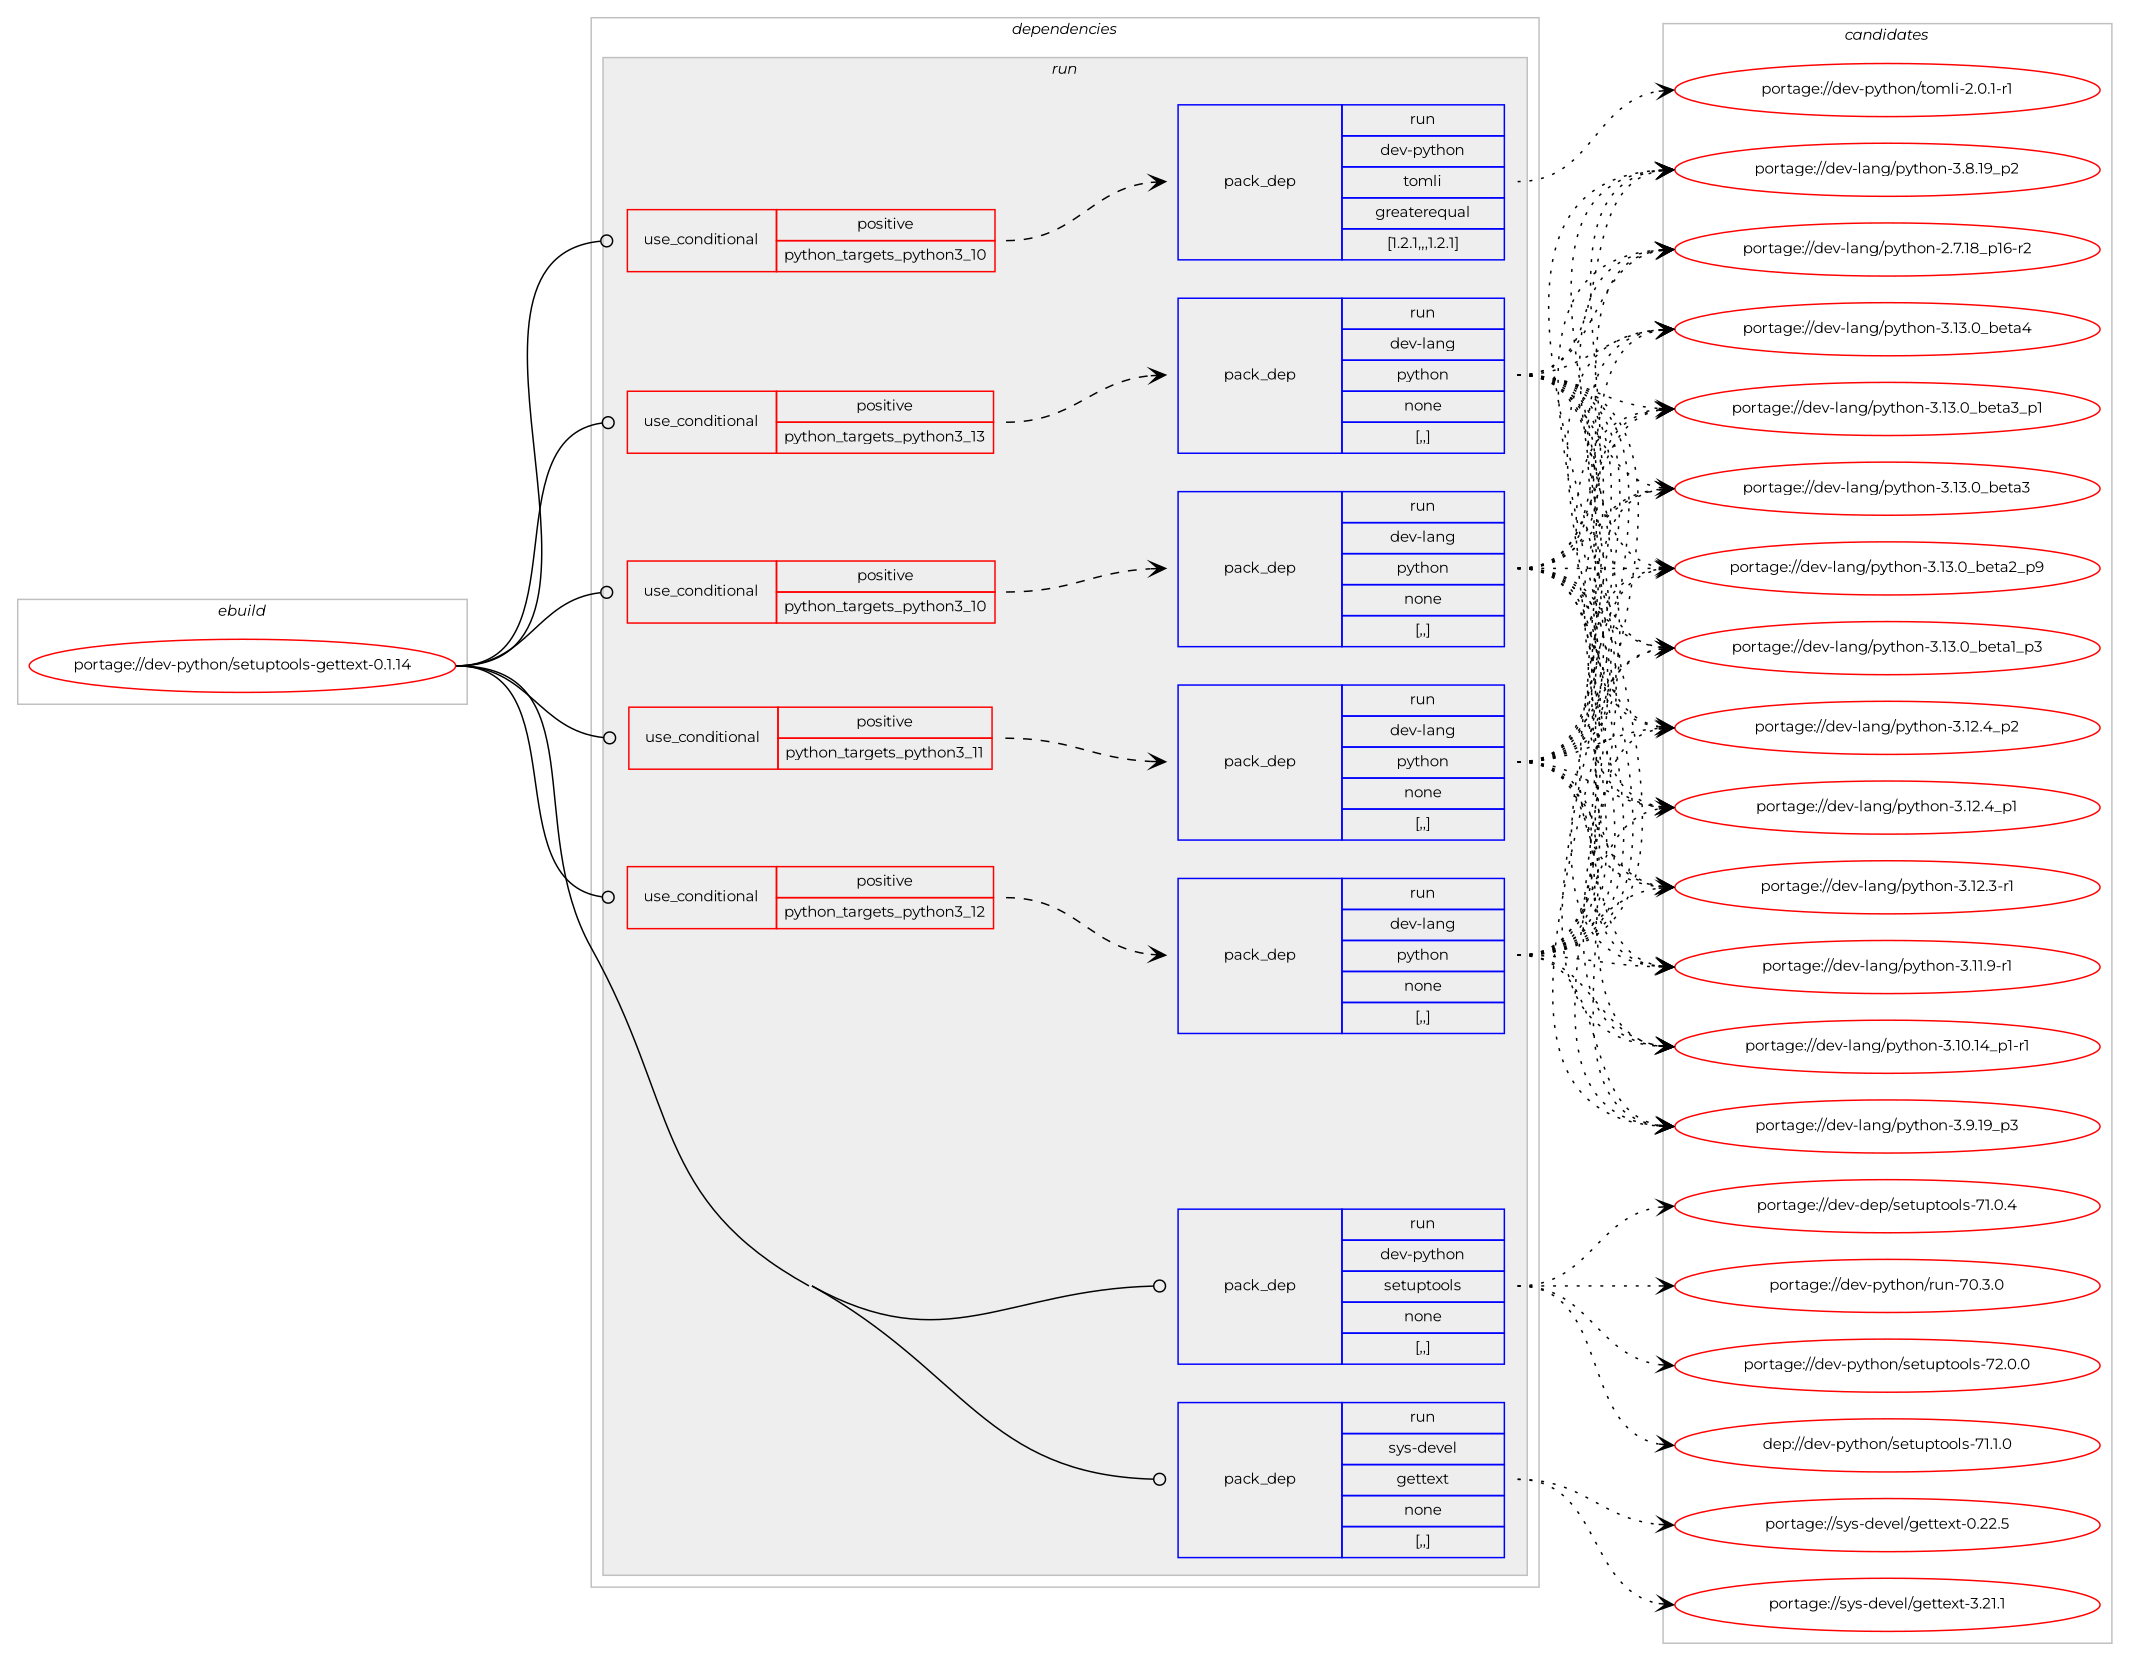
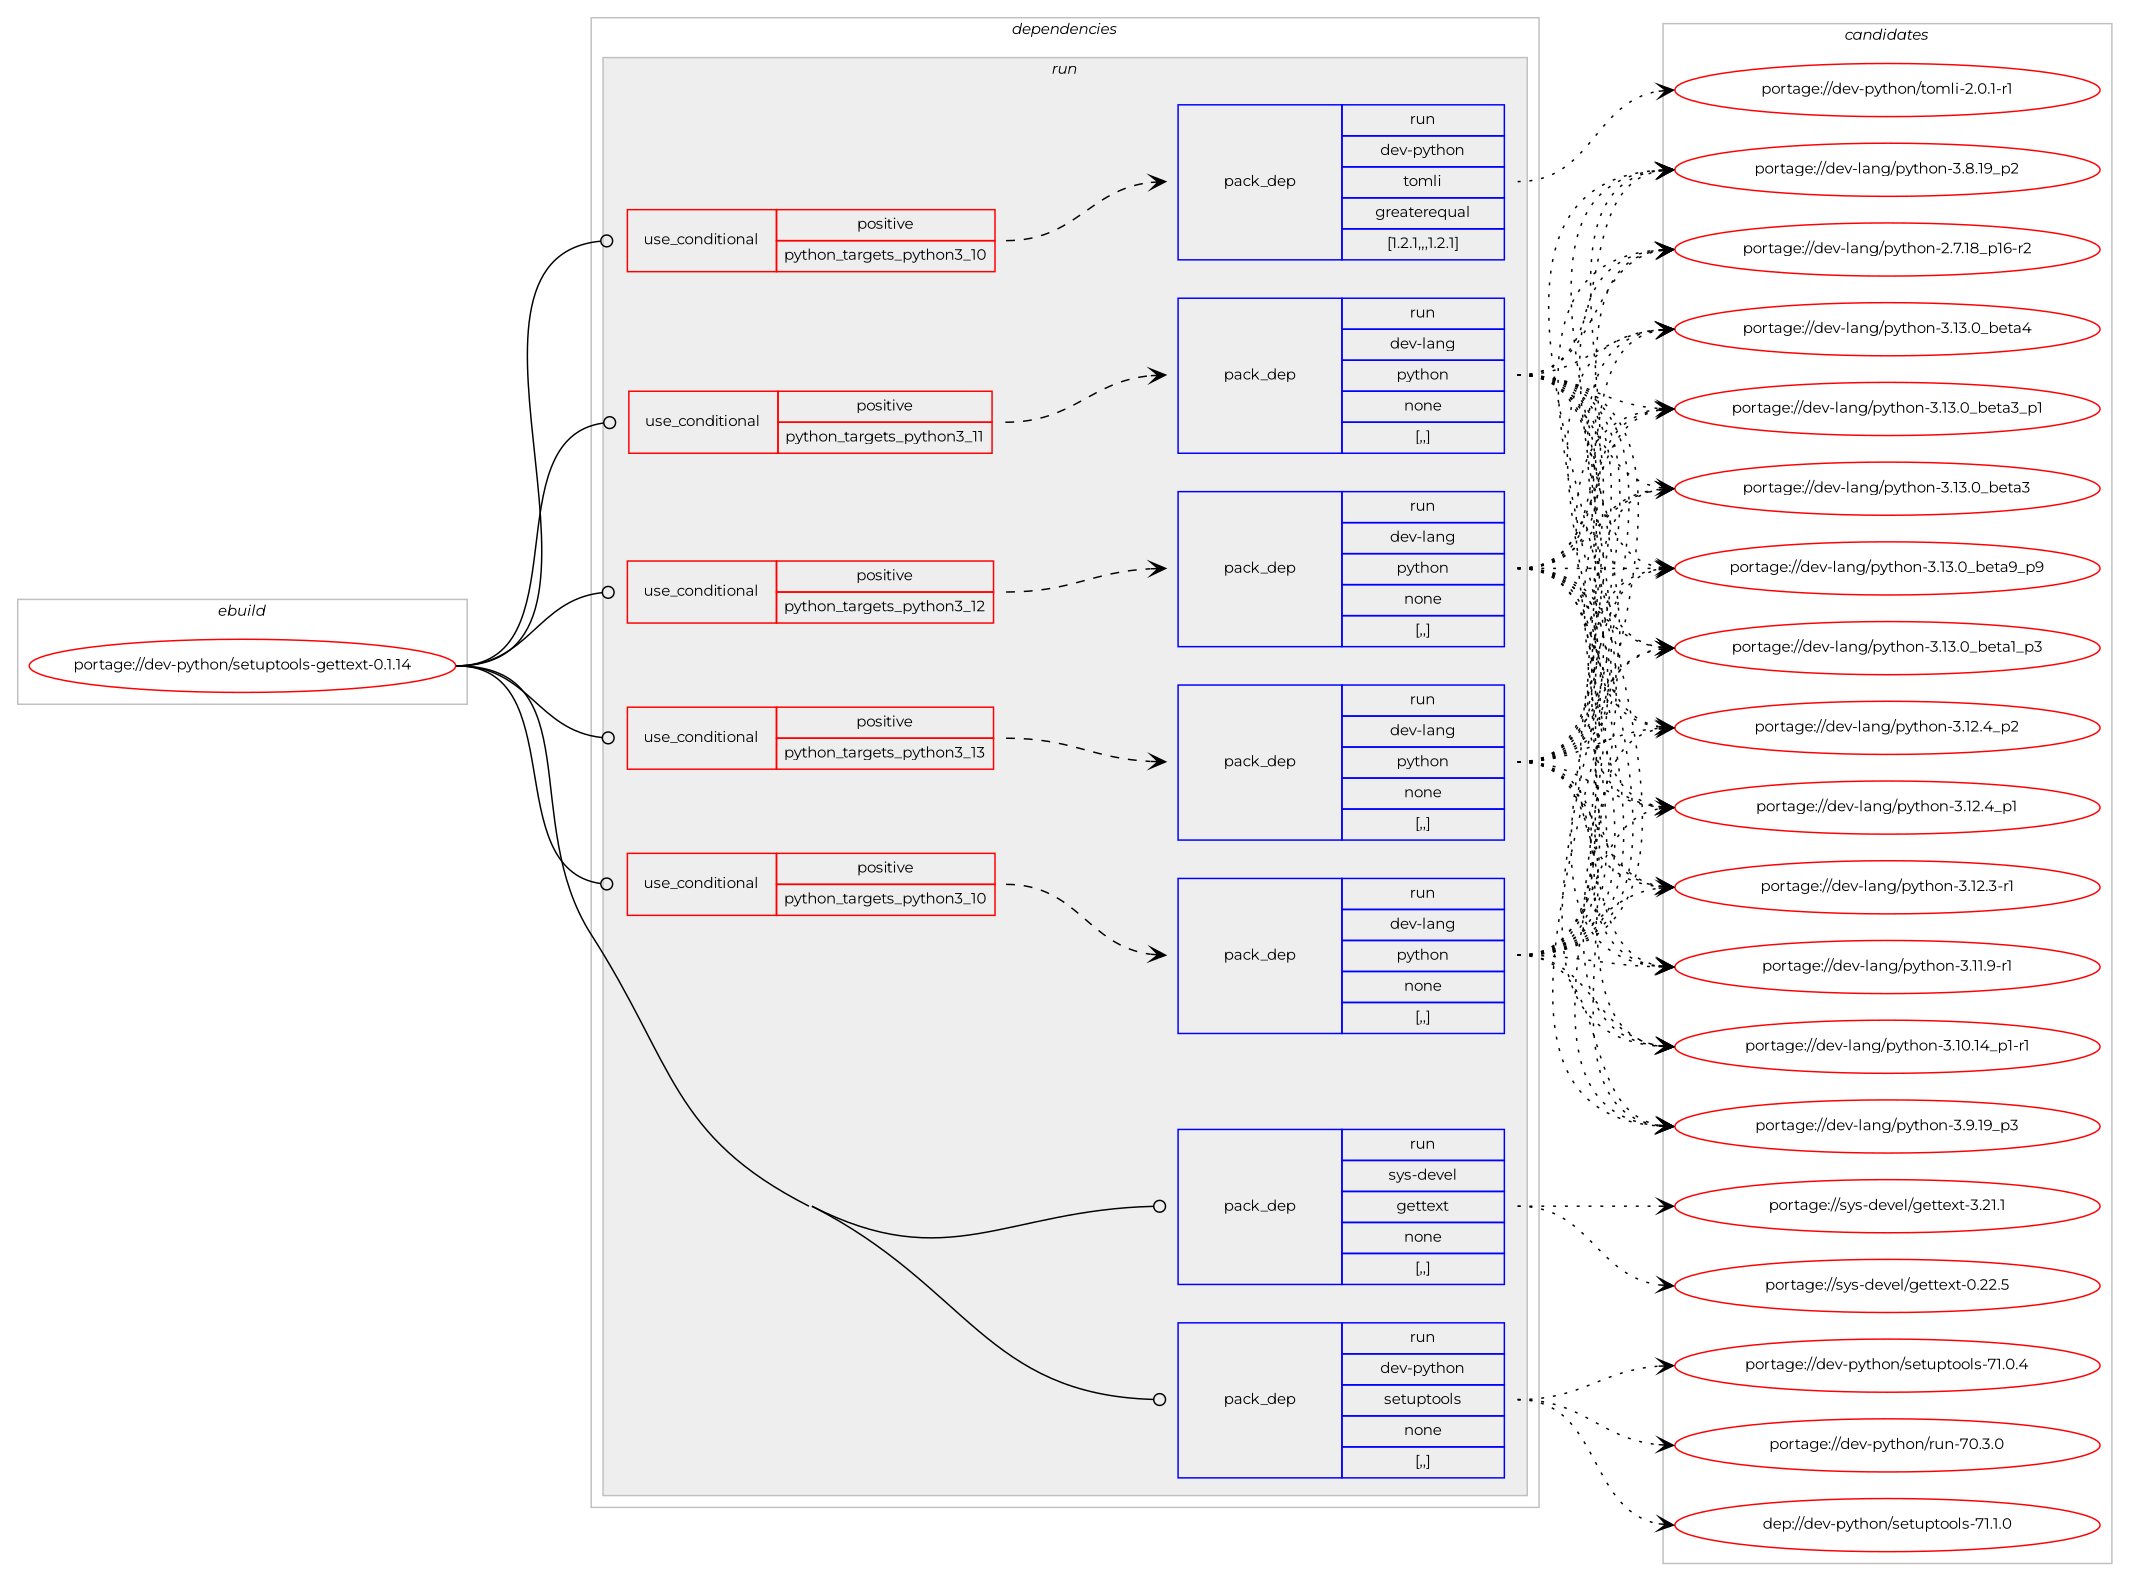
(1887, 568) -> (1887, 568)
(1887, 1206) -> (1887, 1366)
(1887, 1366) -> none
